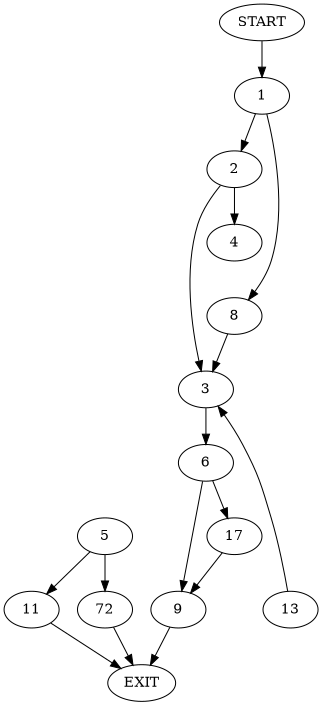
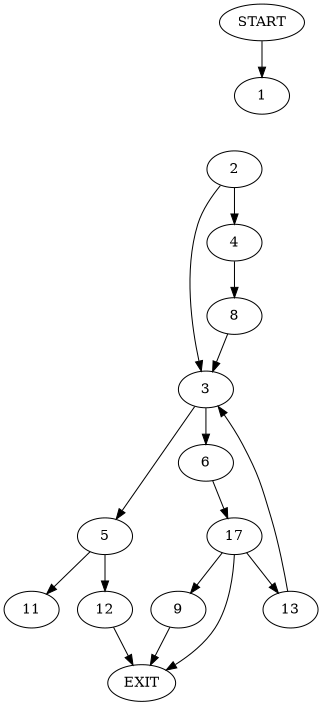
(250, 128) -> none
(279, 205) -> (234, 274)
none -> (158, 459)
(193, 531) -> none
none -> (259, 569)
(105, 610) -> (105, 610)
(81, 643) -> (220, 618)
